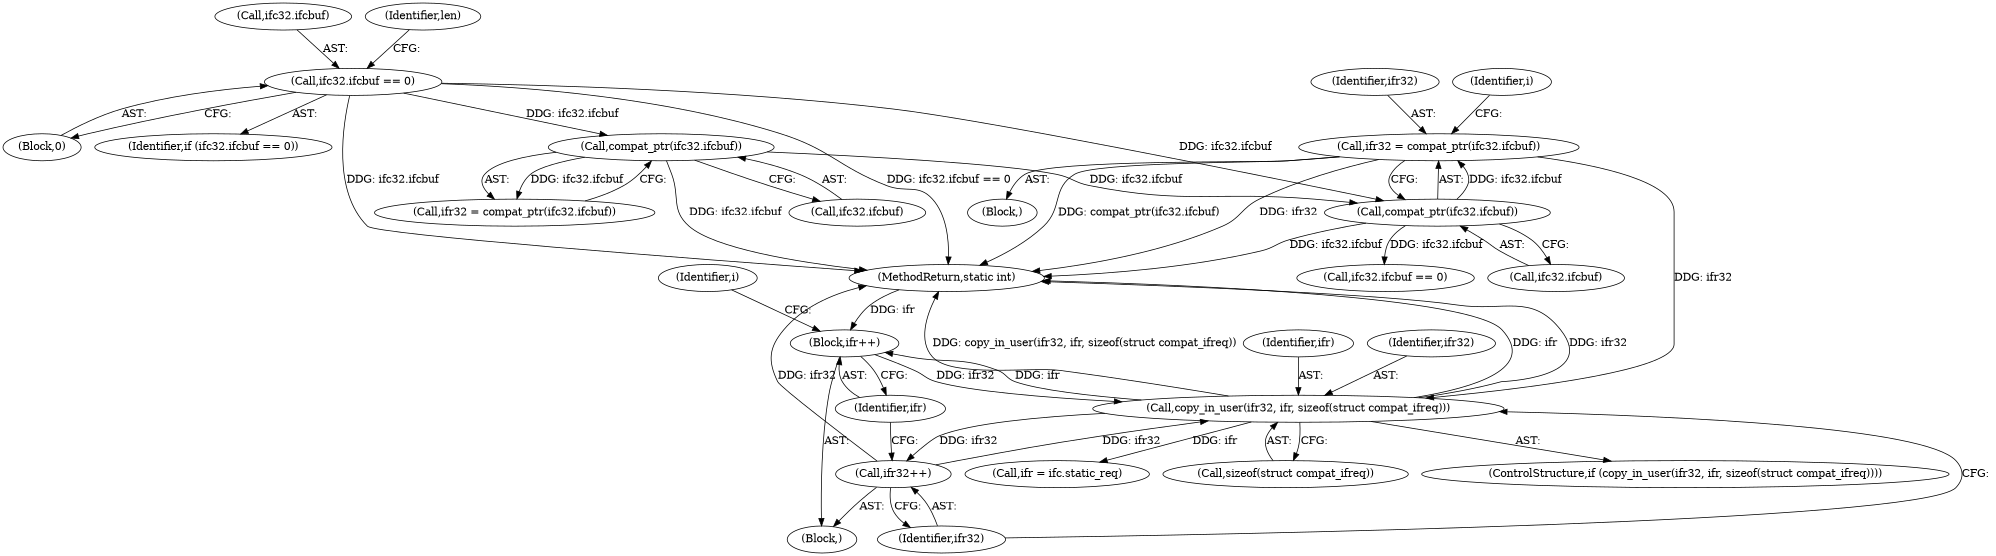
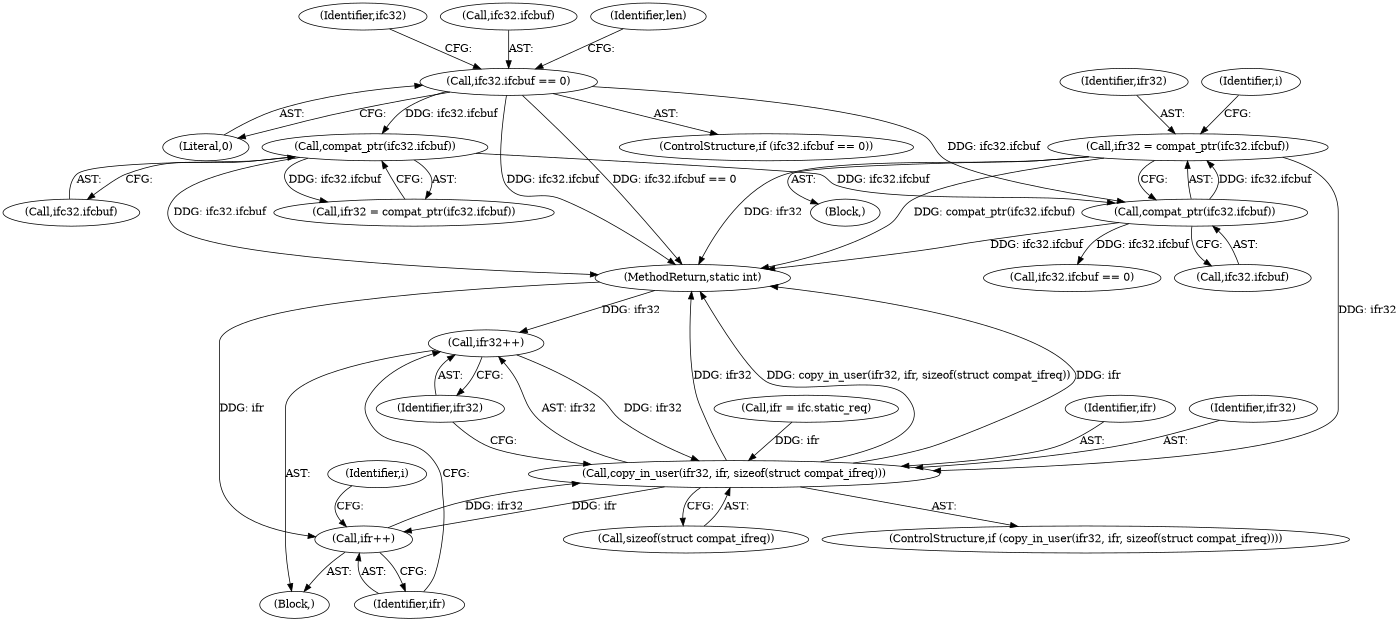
none -> (363, 17)
(42, 147) -> (206, 147)
(213, 147) -> (766, 147)
(845, 343) -> (364, 539)
(774, 374) -> (591, 310)
(969, 441) -> (569, 409)
(1179, 441) -> (773, 439)
